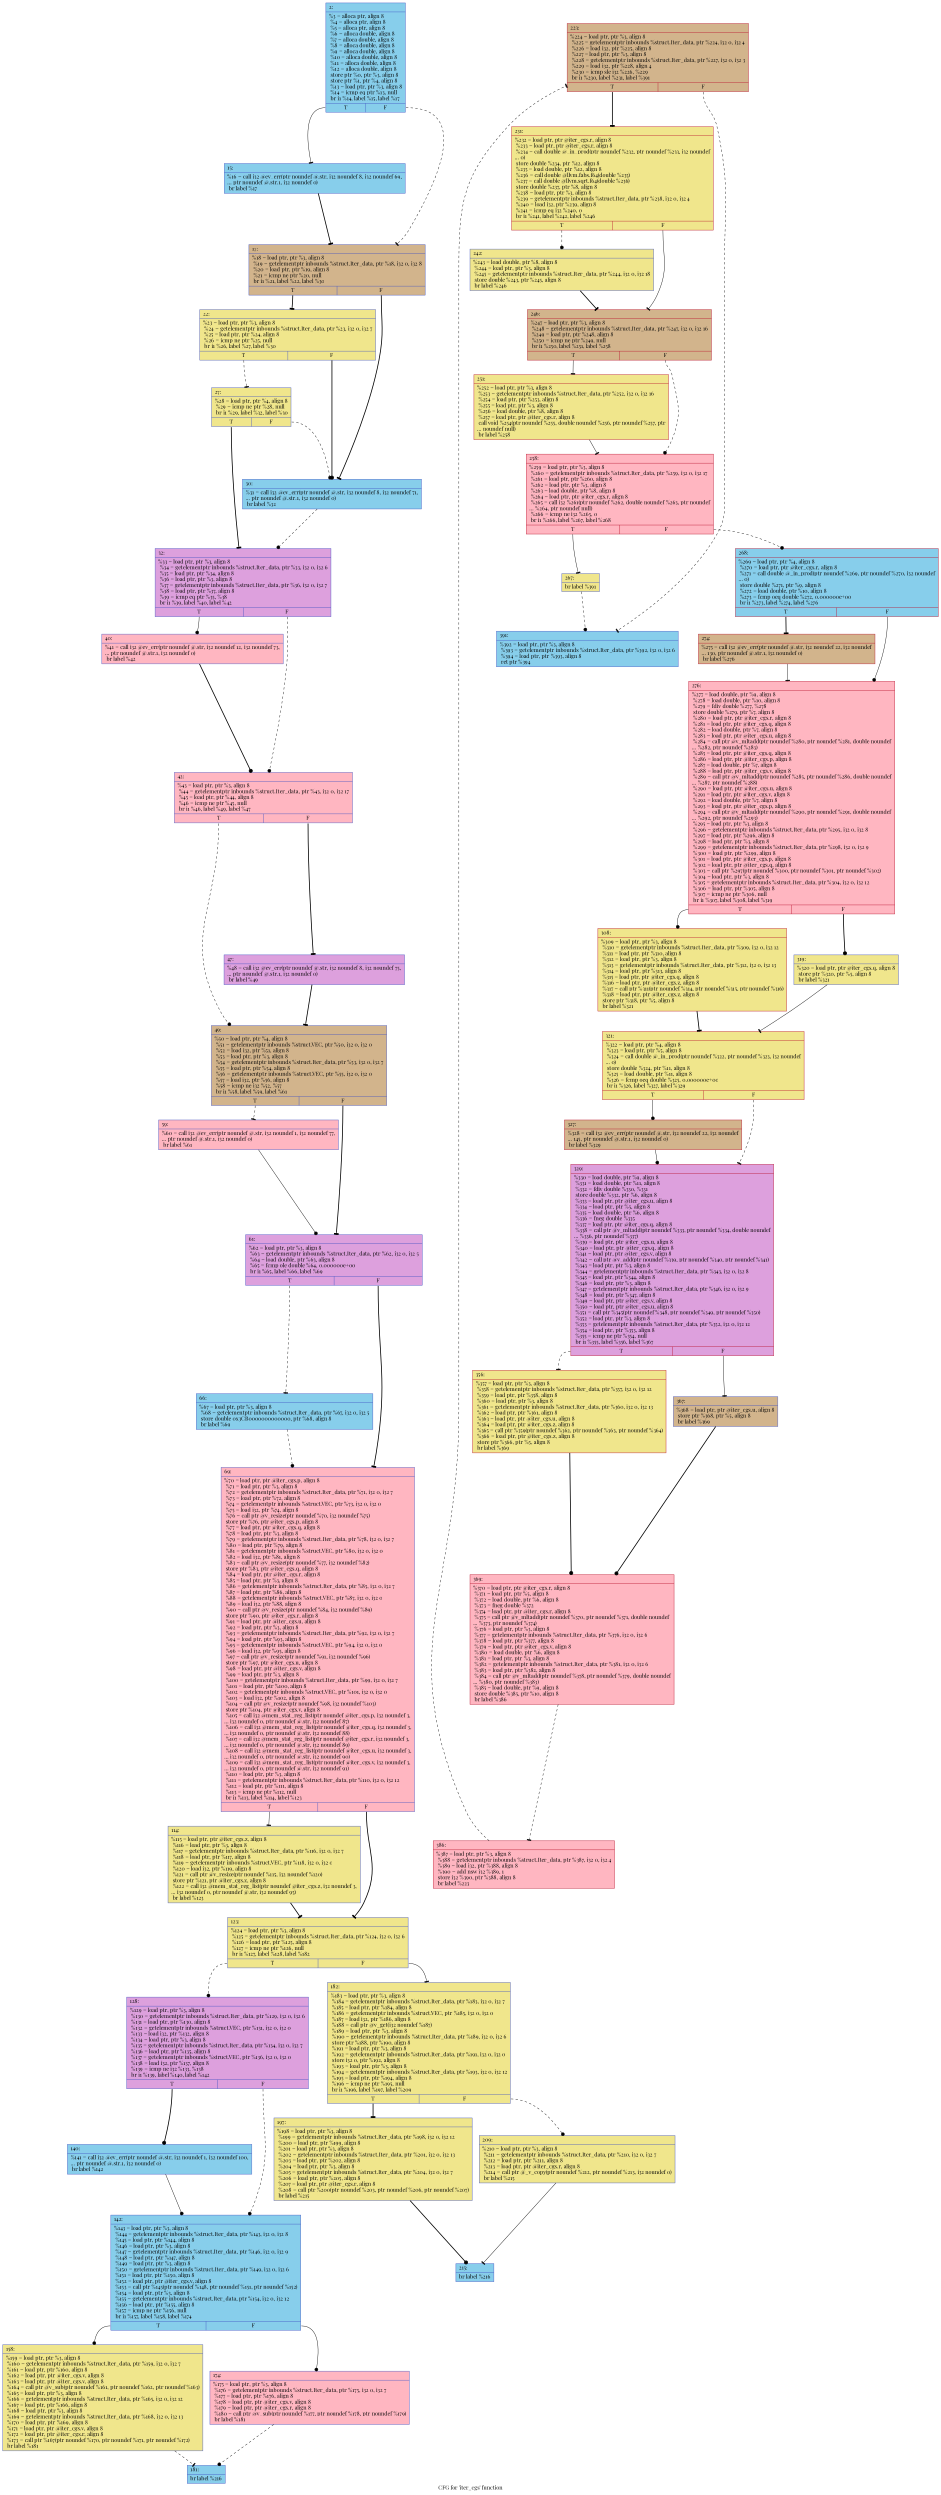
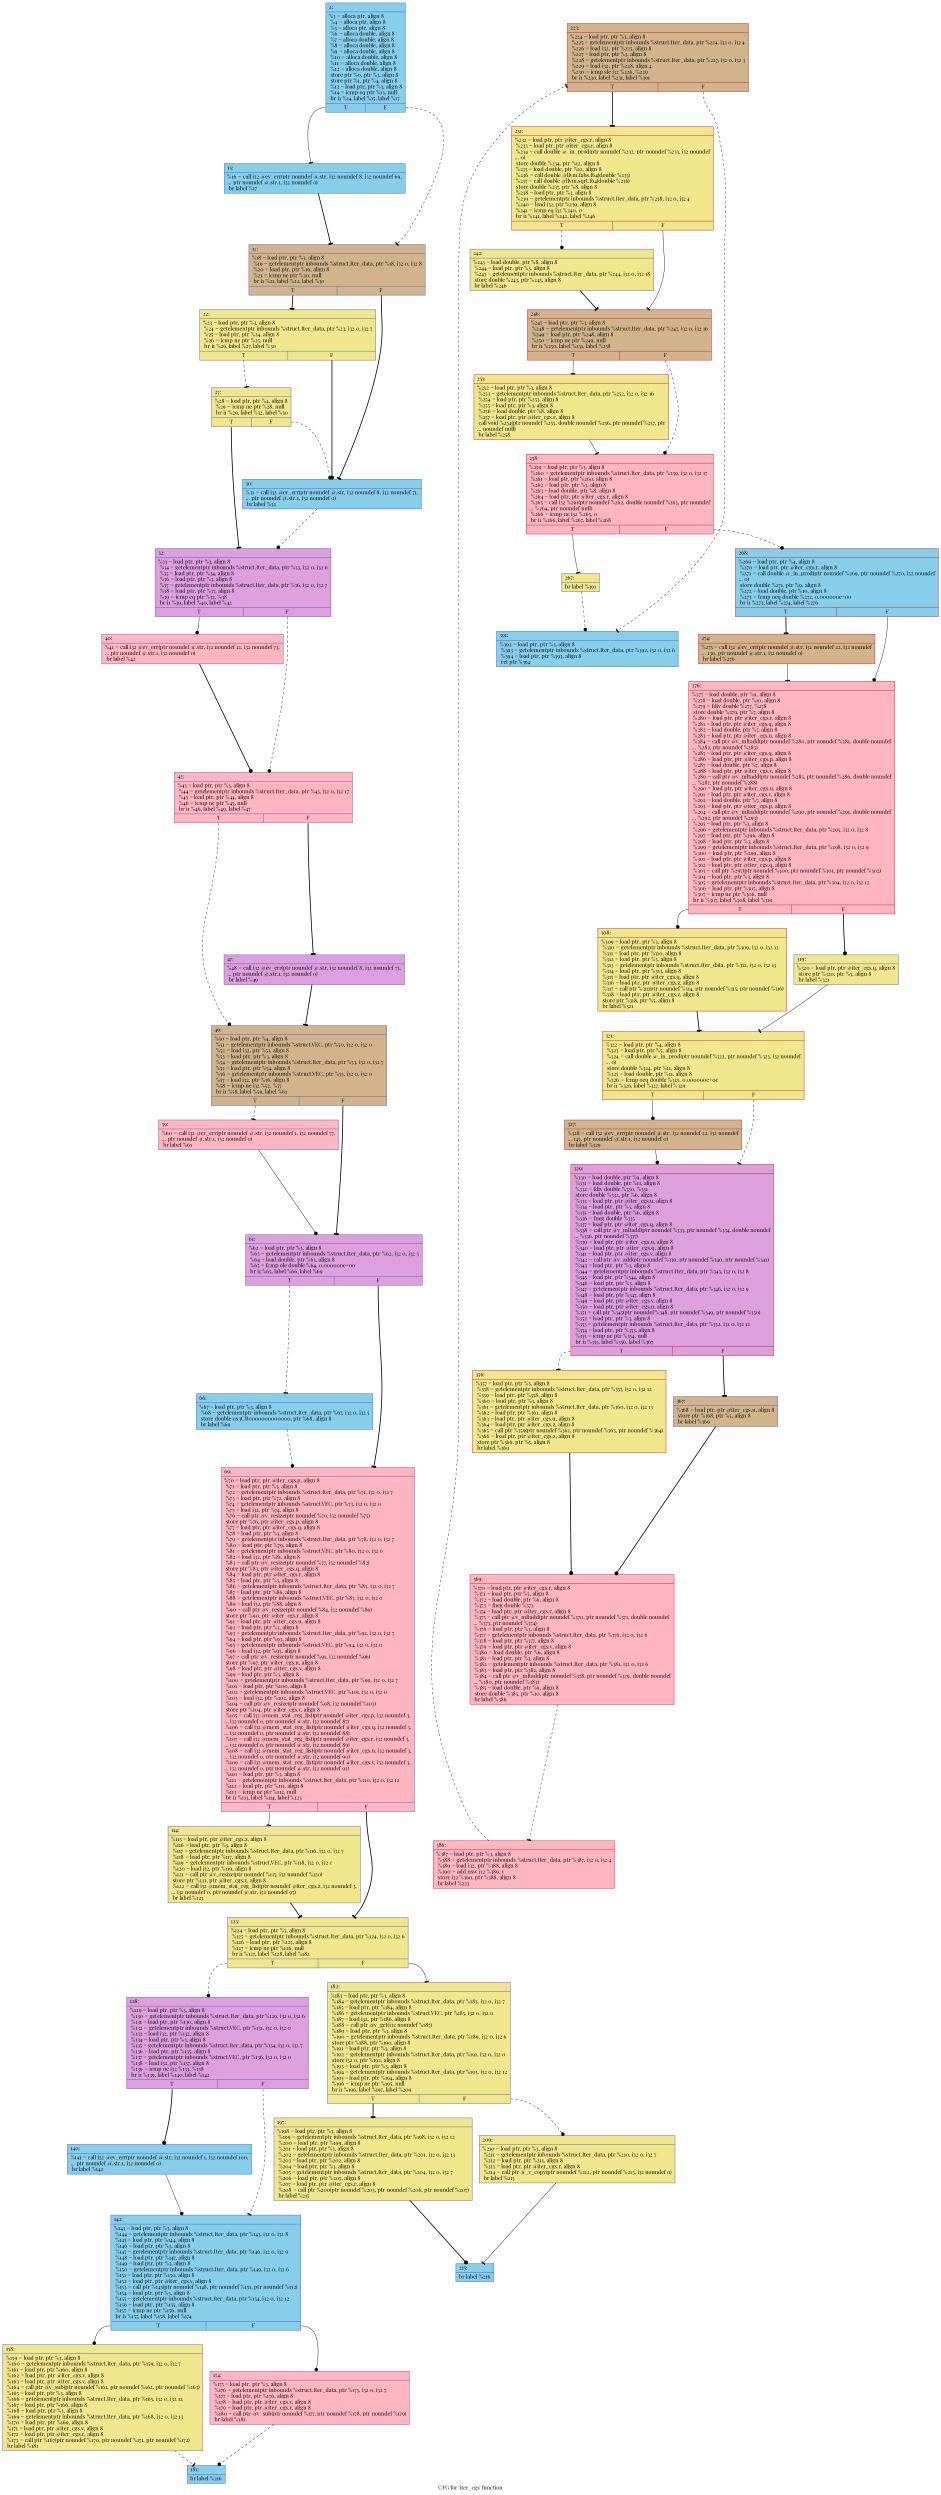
(724, 1375) -> (724, 1375)
(265, 2152) -> (265, 2152)
